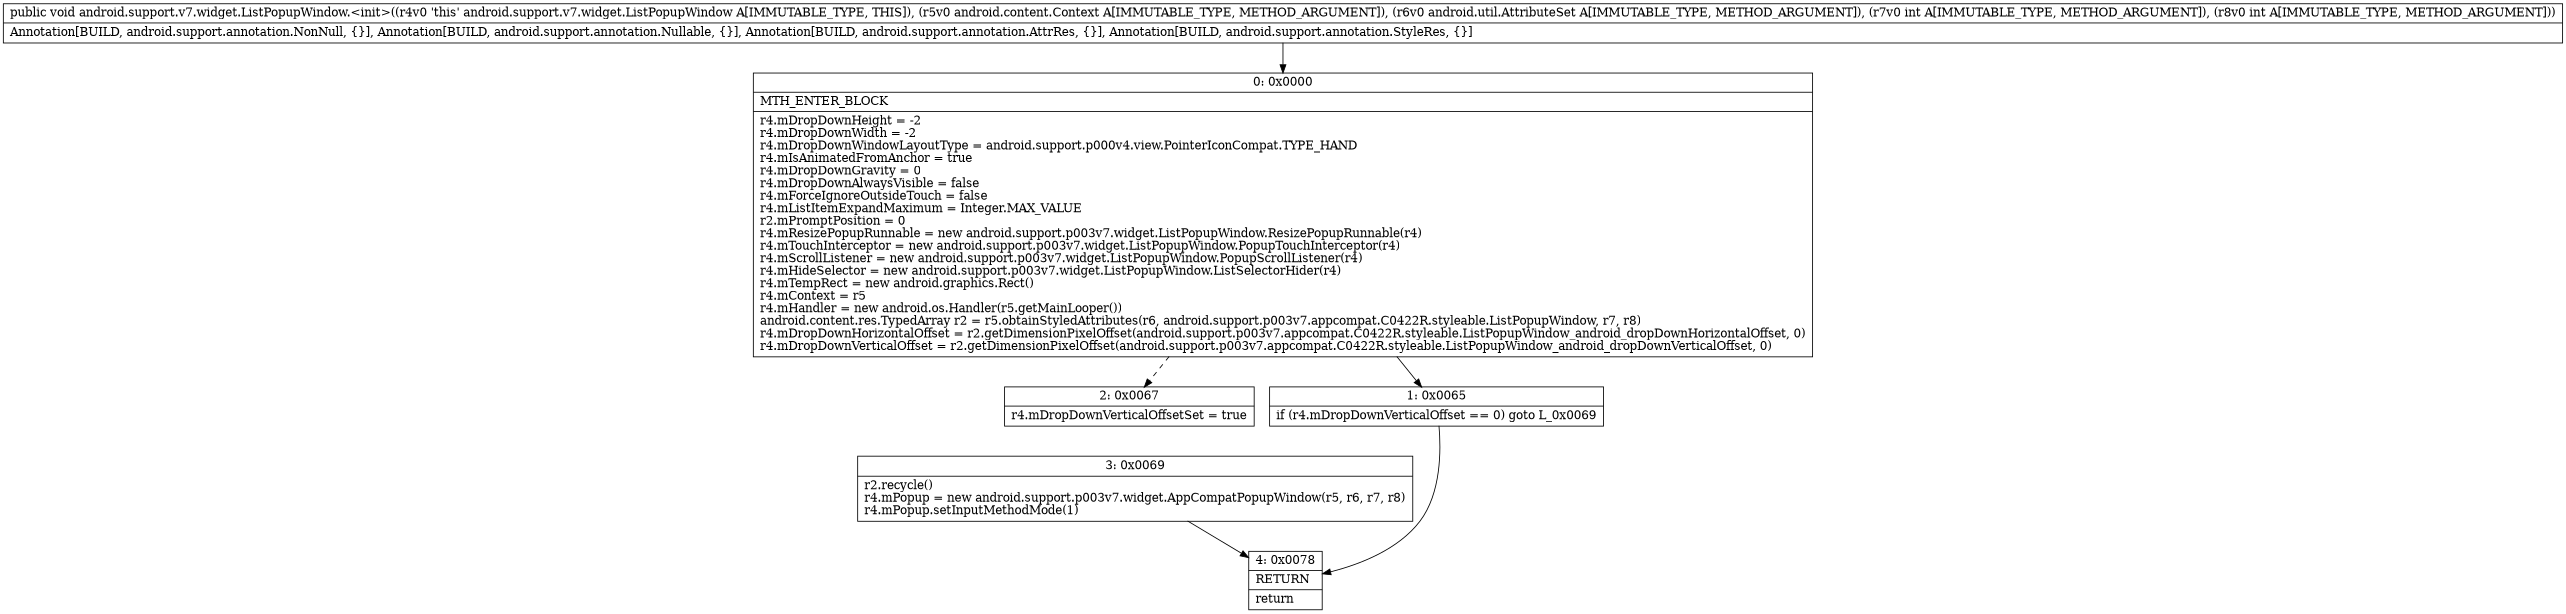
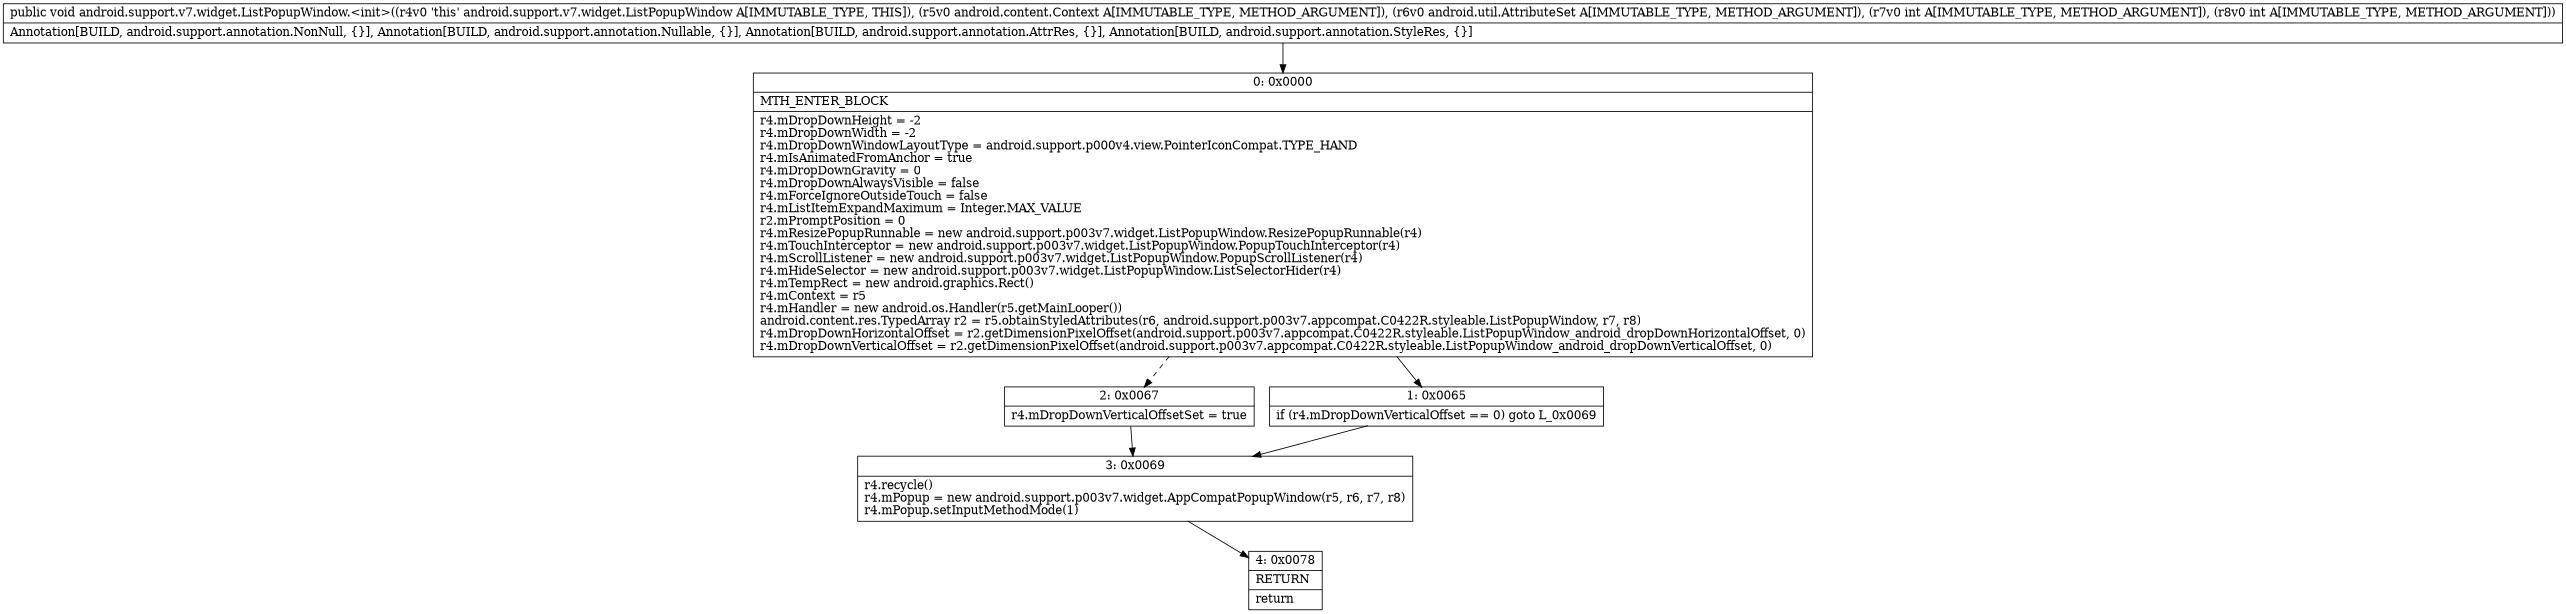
none -> (1132, 437)
(899, 486) -> (899, 486)
(1418, 523) -> (1314, 440)
